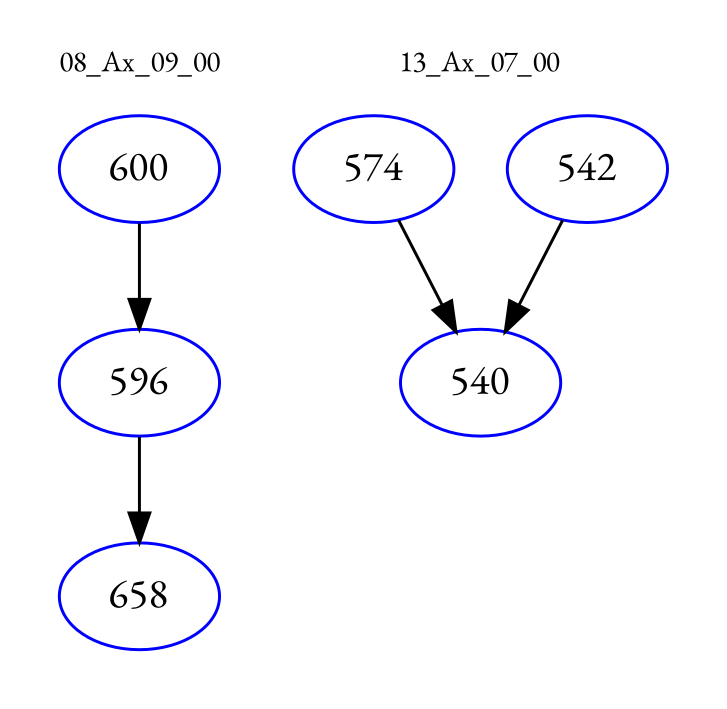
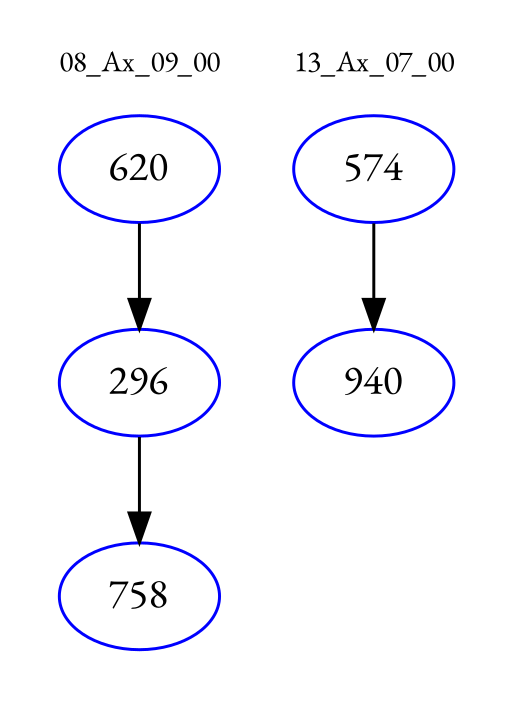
(139, 169) -> (139, 169)
(587, 169) -> none
(139, 383) -> (139, 383)
(481, 383) -> (374, 383)
(139, 596) -> (139, 596)
